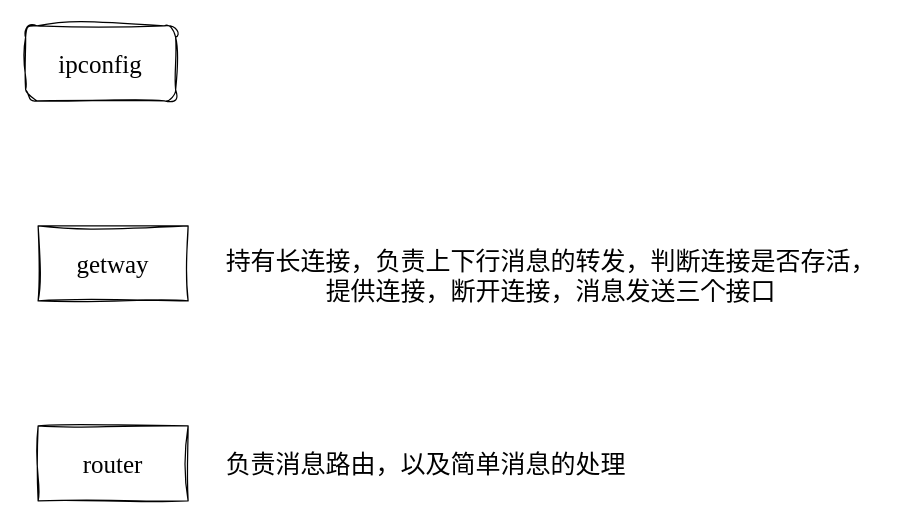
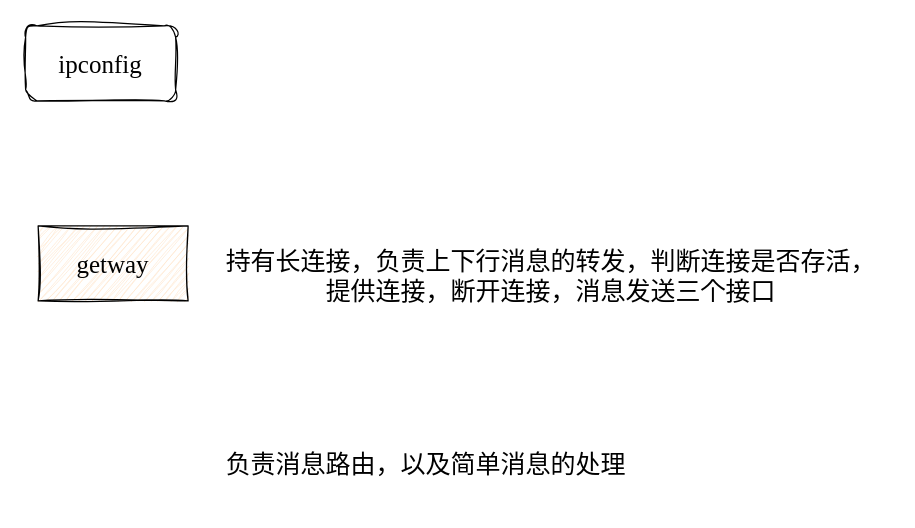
(113, 263) -> (113, 263)
(113, 463) -> none
